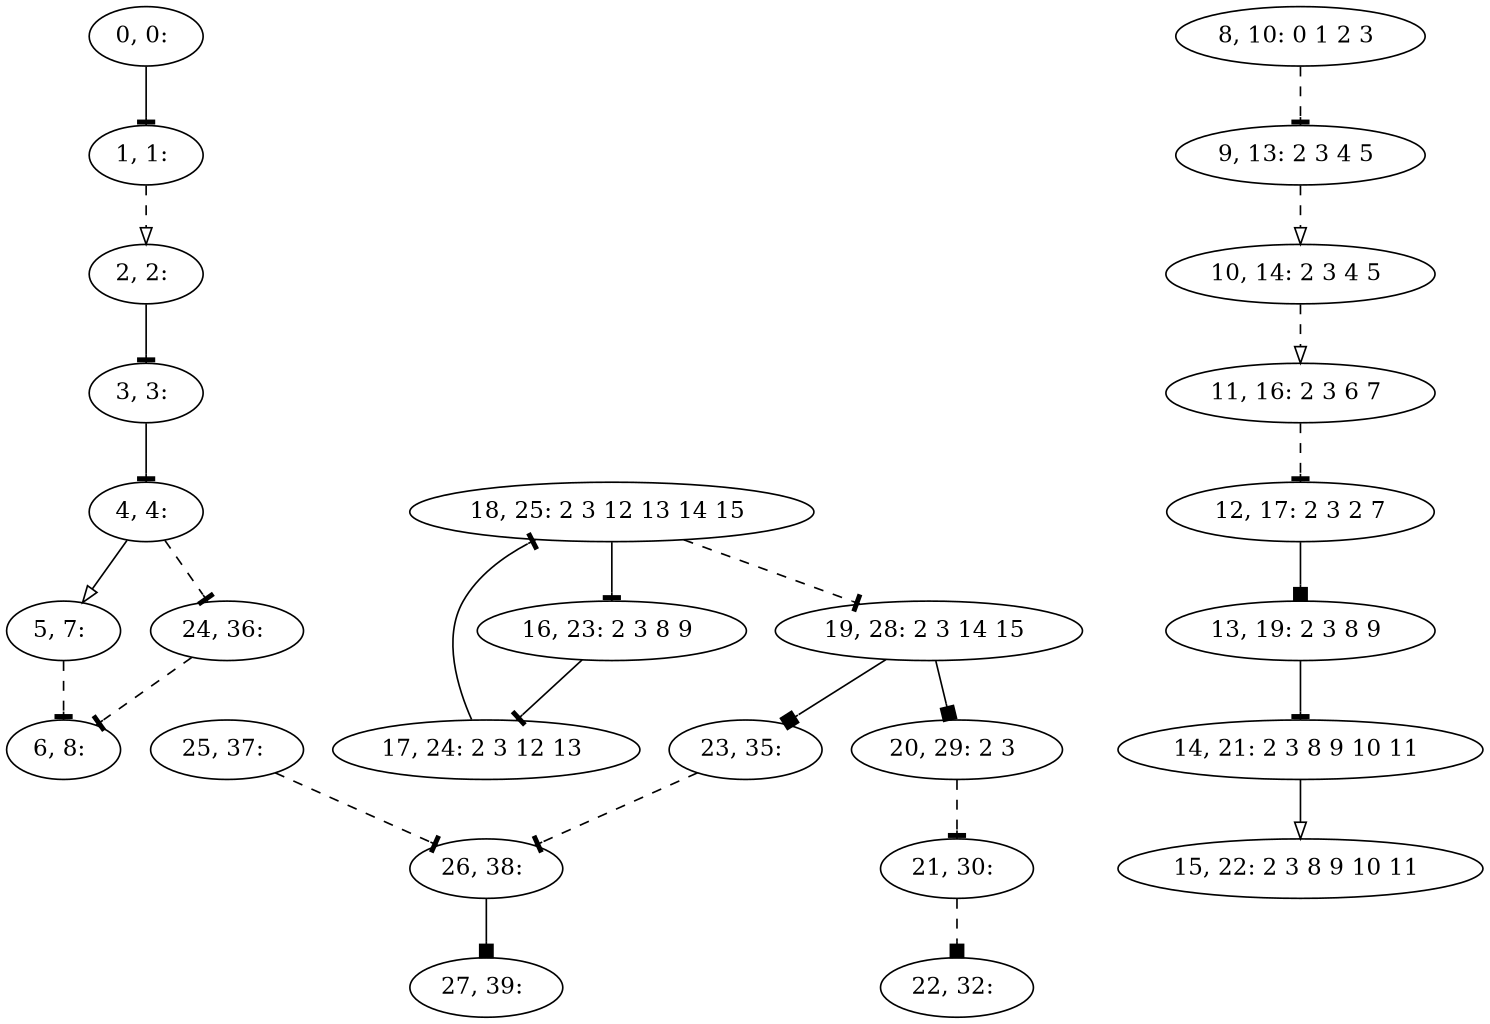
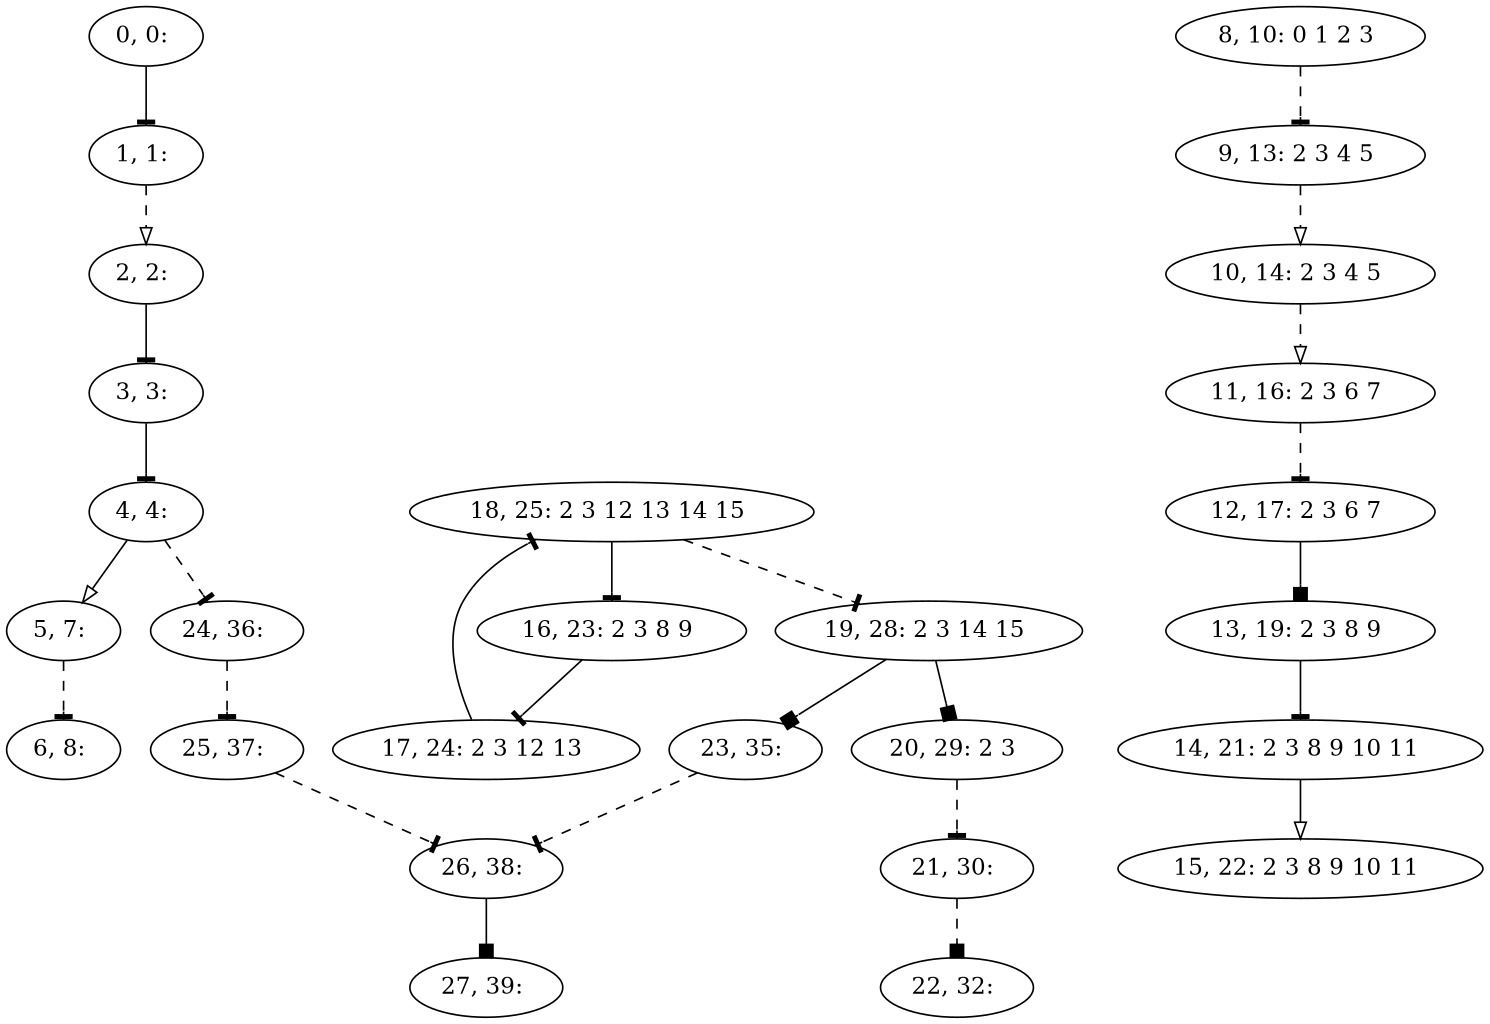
(1300, 512) -> (1300, 512)
(148, 689) -> (227, 686)
